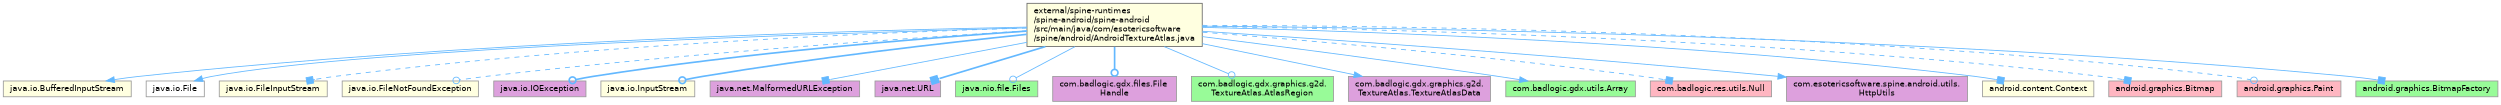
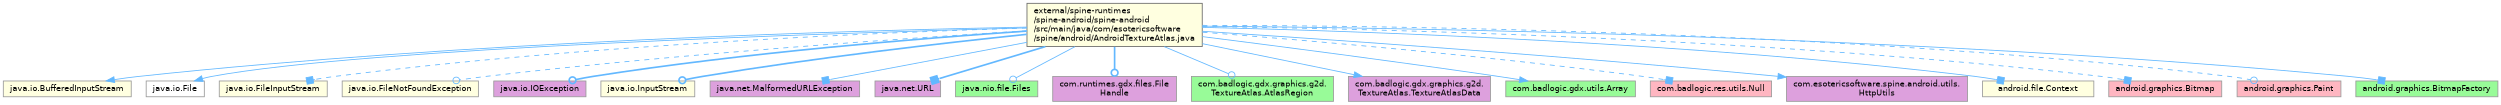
(1115, 89) -> (1115, 89)
(2038, 89) -> (2038, 89)
